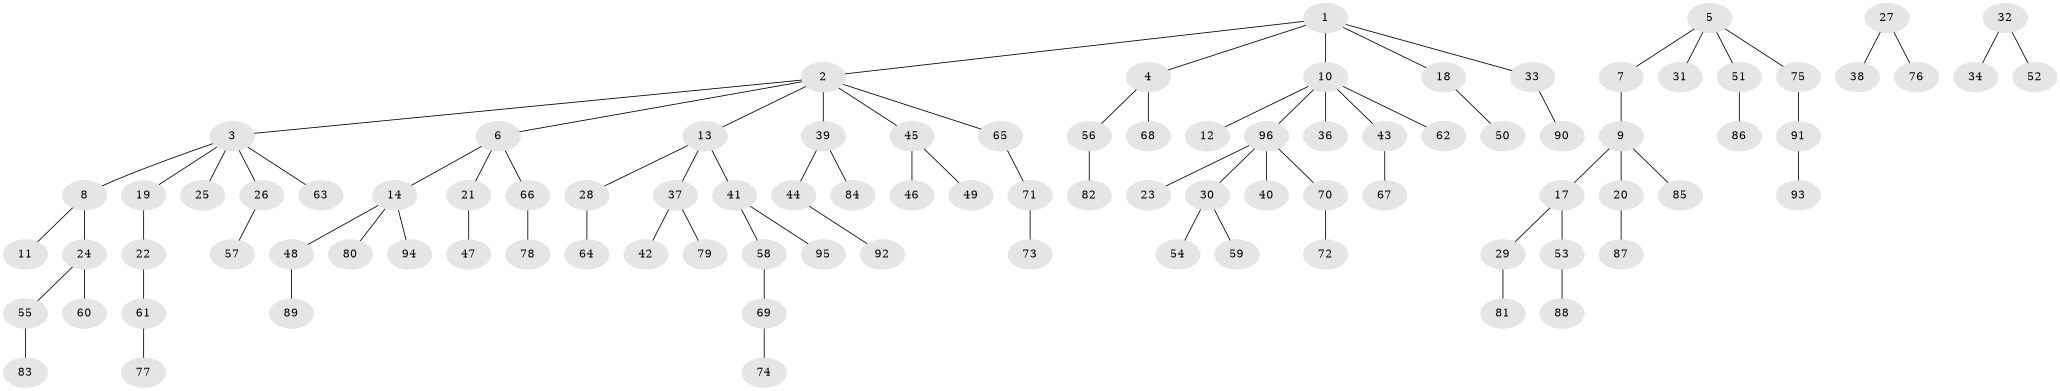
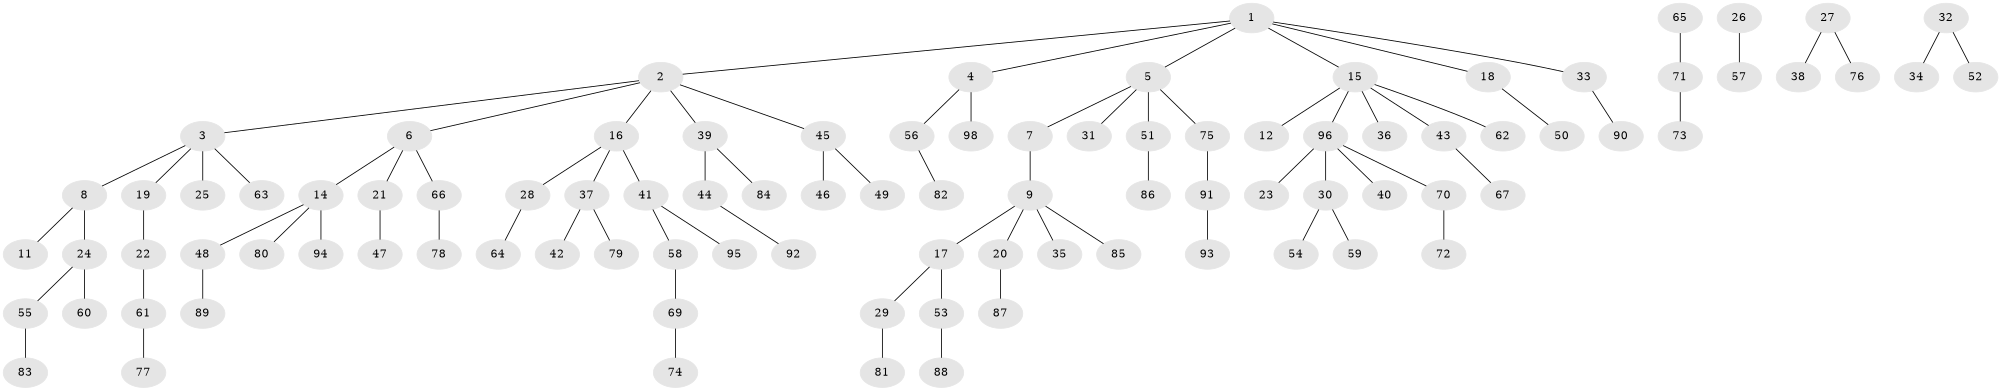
none -> (1200, 48)
(1326, 77) -> (1355, 77)
(912, 107) -> none
(705, 136) -> (616, 136)
(1148, 136) -> (971, 136)
(247, 166) -> none
none -> (1060, 254)
